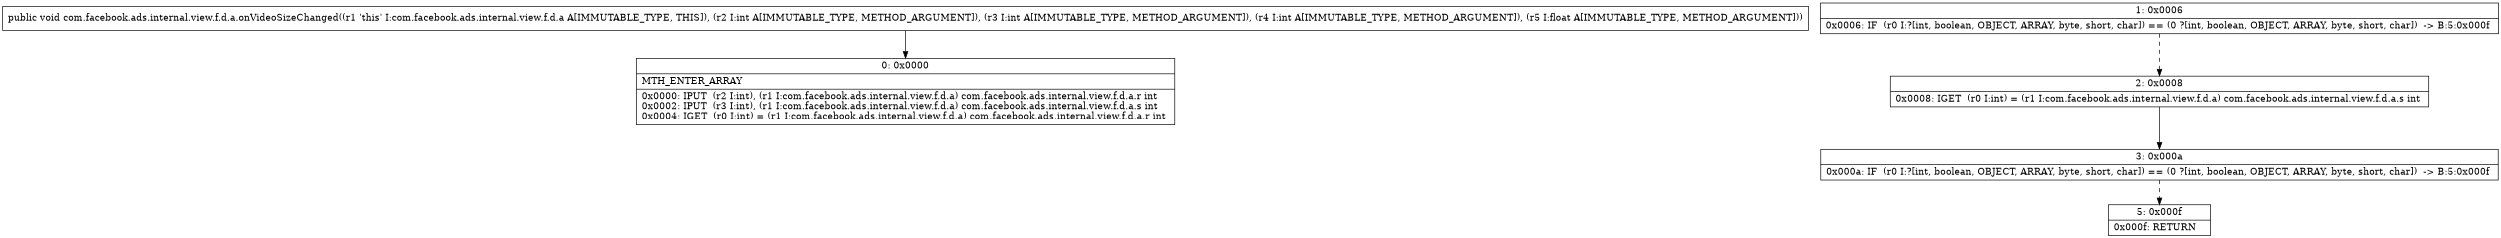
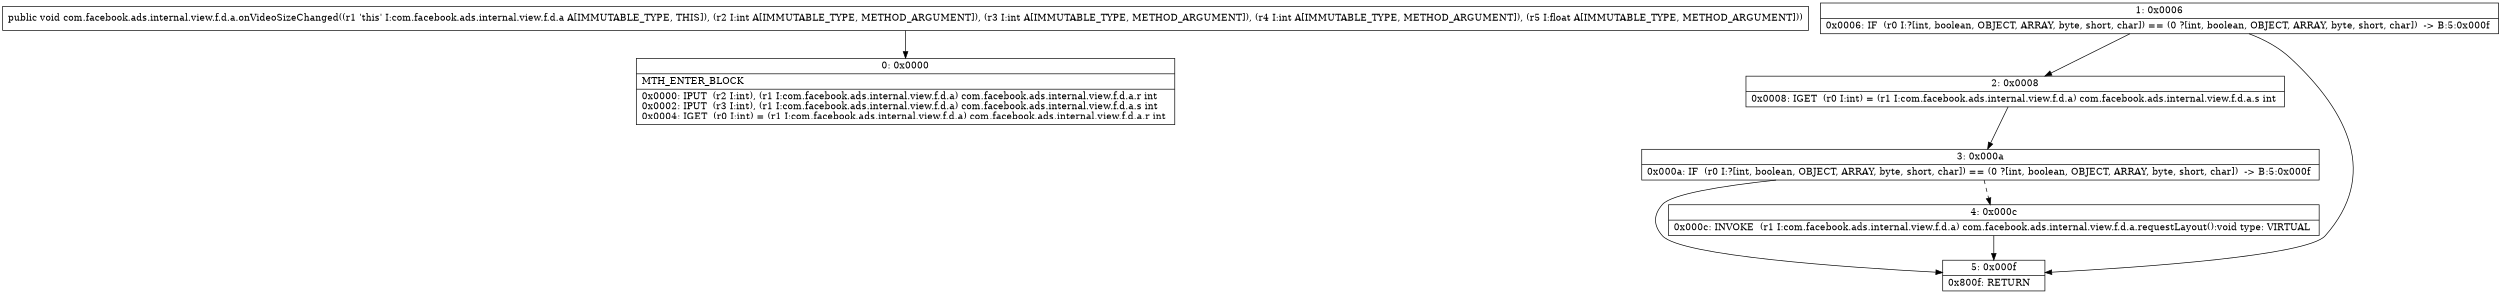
(2159, 51) -> (2090, 53)
(692, 81) -> (693, 81)
(2159, 189) -> (1722, 253)
none -> (1994, 220)
(2159, 227) -> (1994, 283)
none -> (2315, 242)
